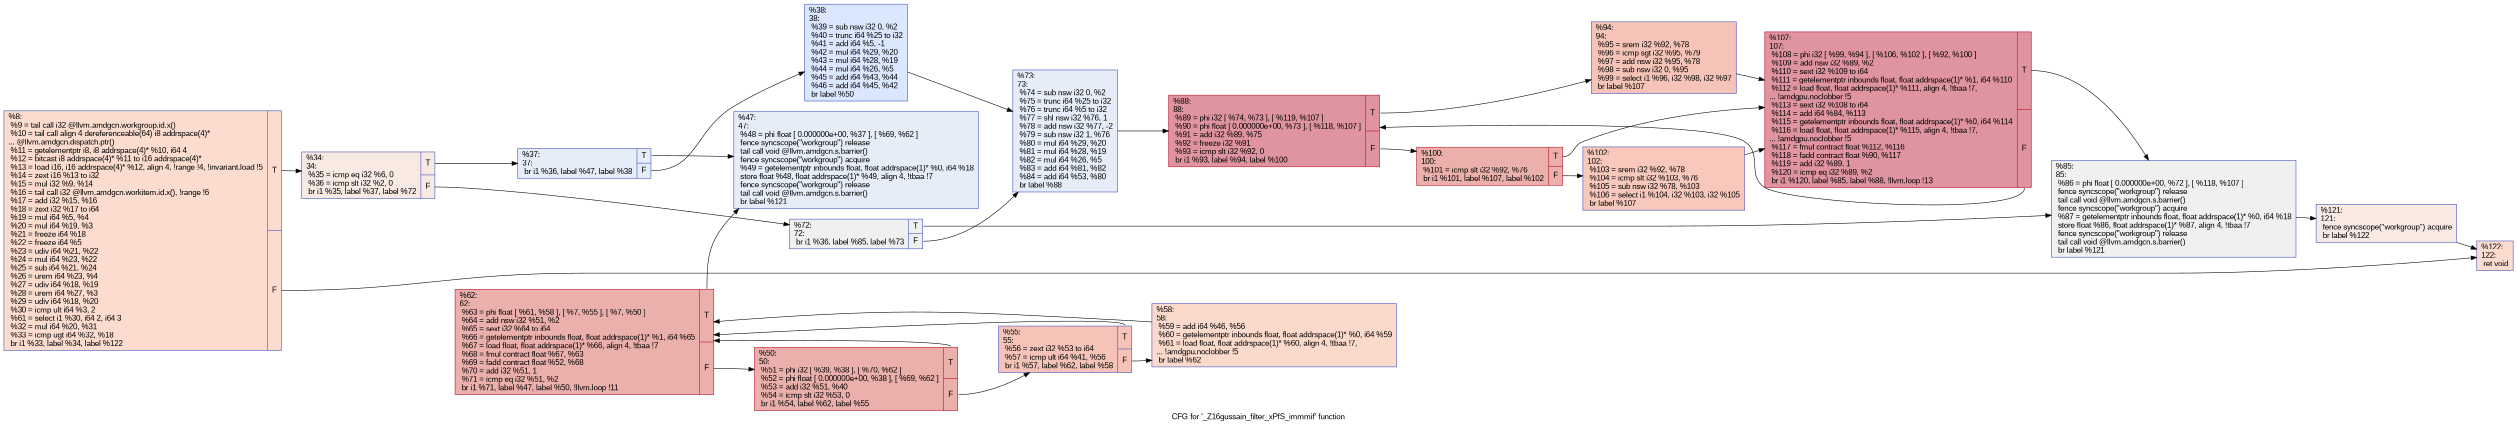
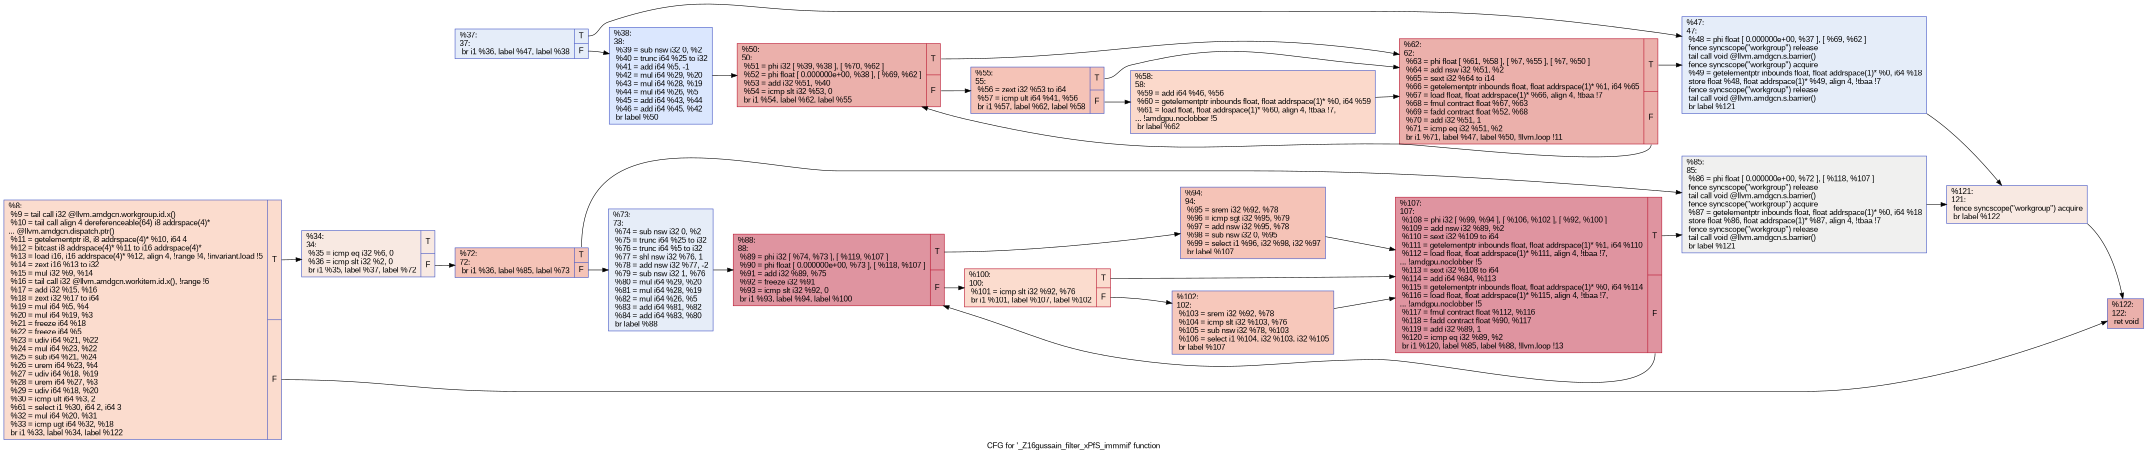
(958, 91) -> (722, 76)
none -> (1965, 145)
(473, 163) -> none
(1490, 166) -> (1037, 288)
(1062, 177) -> (657, 316)
(856, 234) -> (522, 263)
(2495, 256) -> (2126, 314)
(505, 329) -> (1449, 79)
